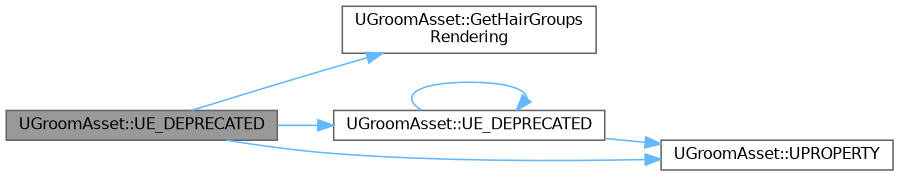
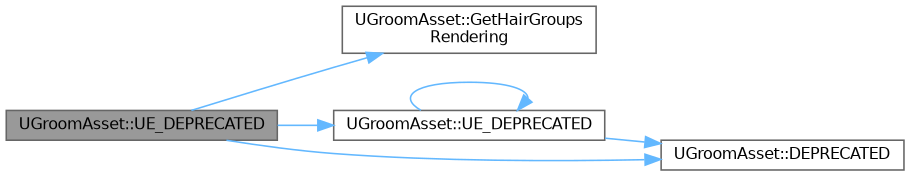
(777, 155) -> (783, 155)
